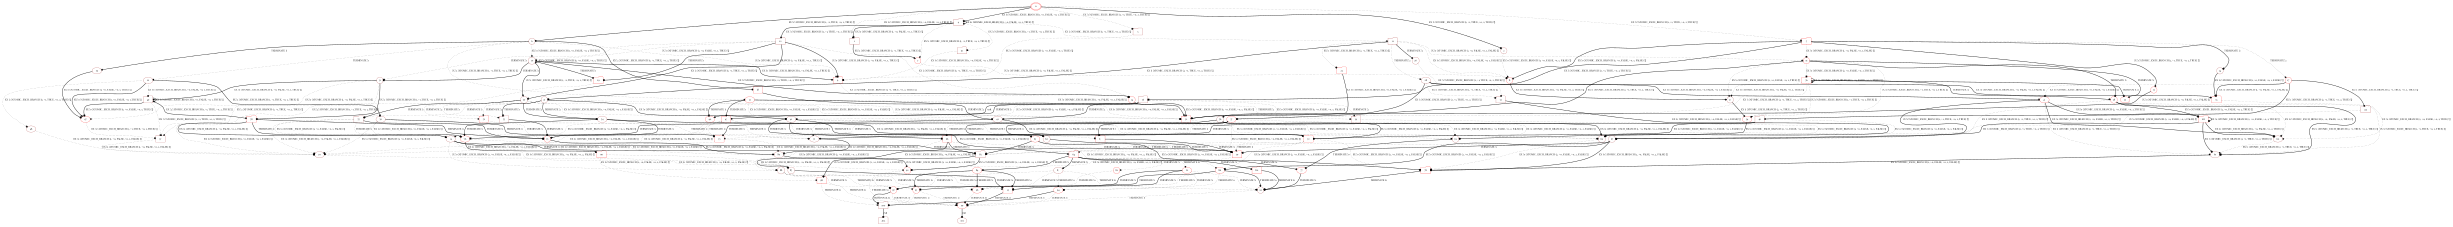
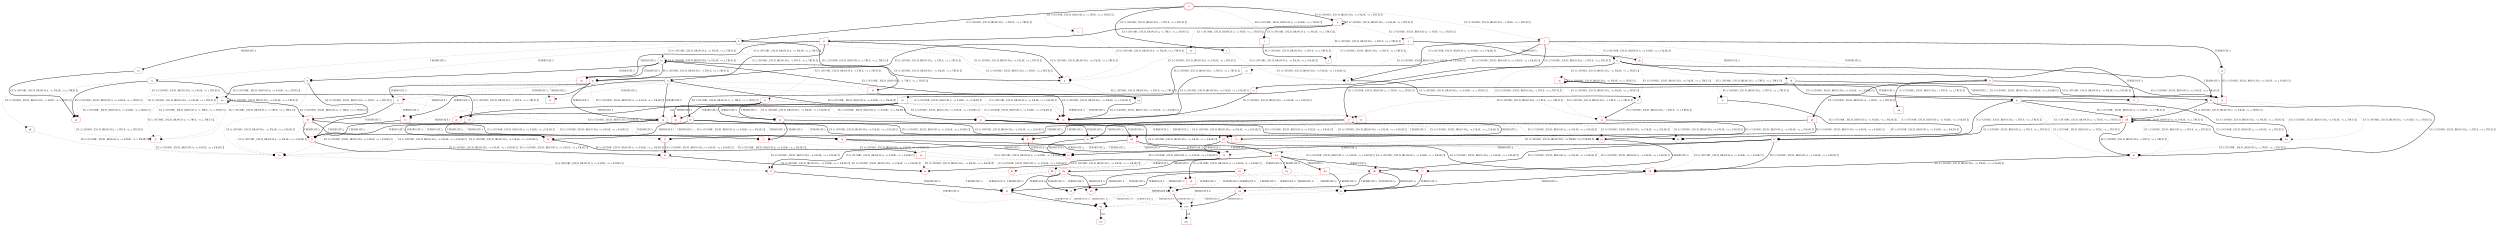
(110, 104) -> (145, 105)
(403, 135) -> (401, 109)
(1237, 155) -> (1068, 155)
